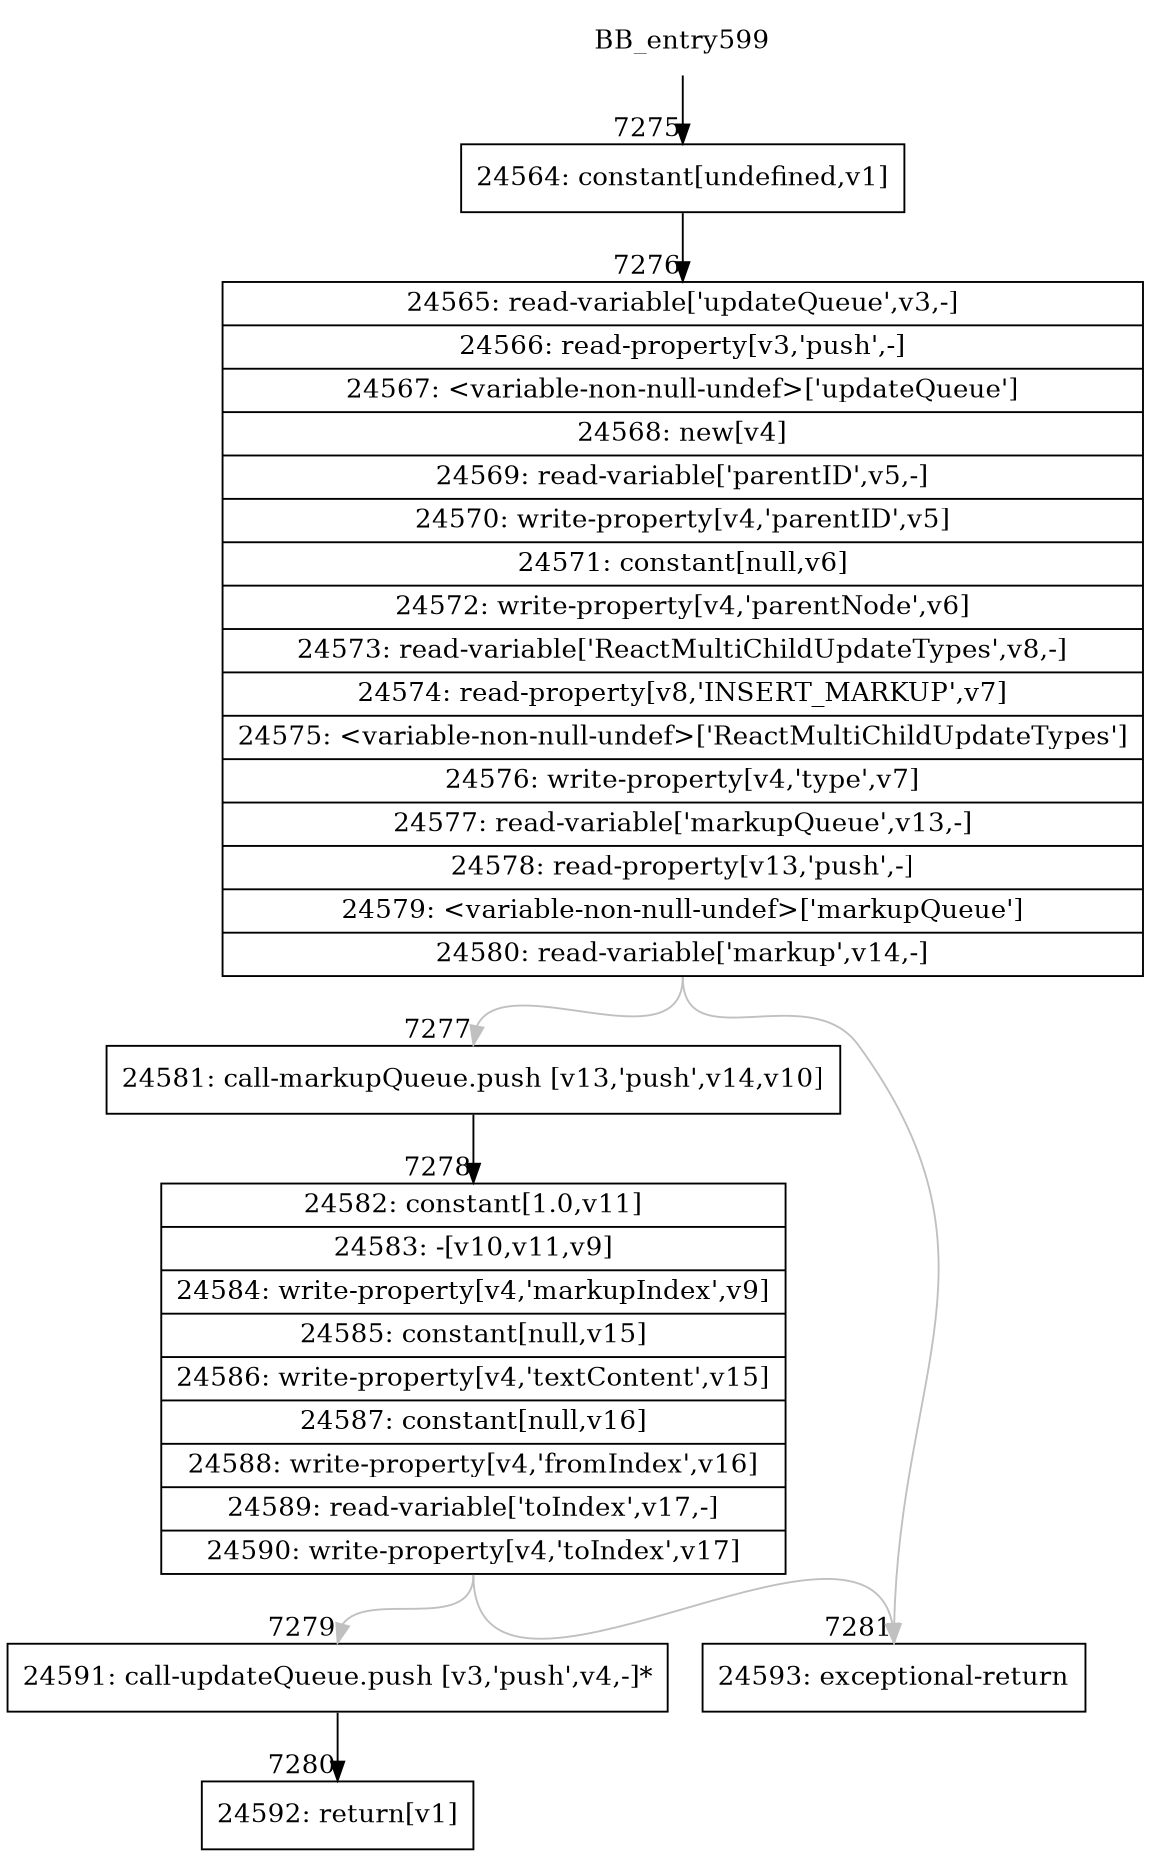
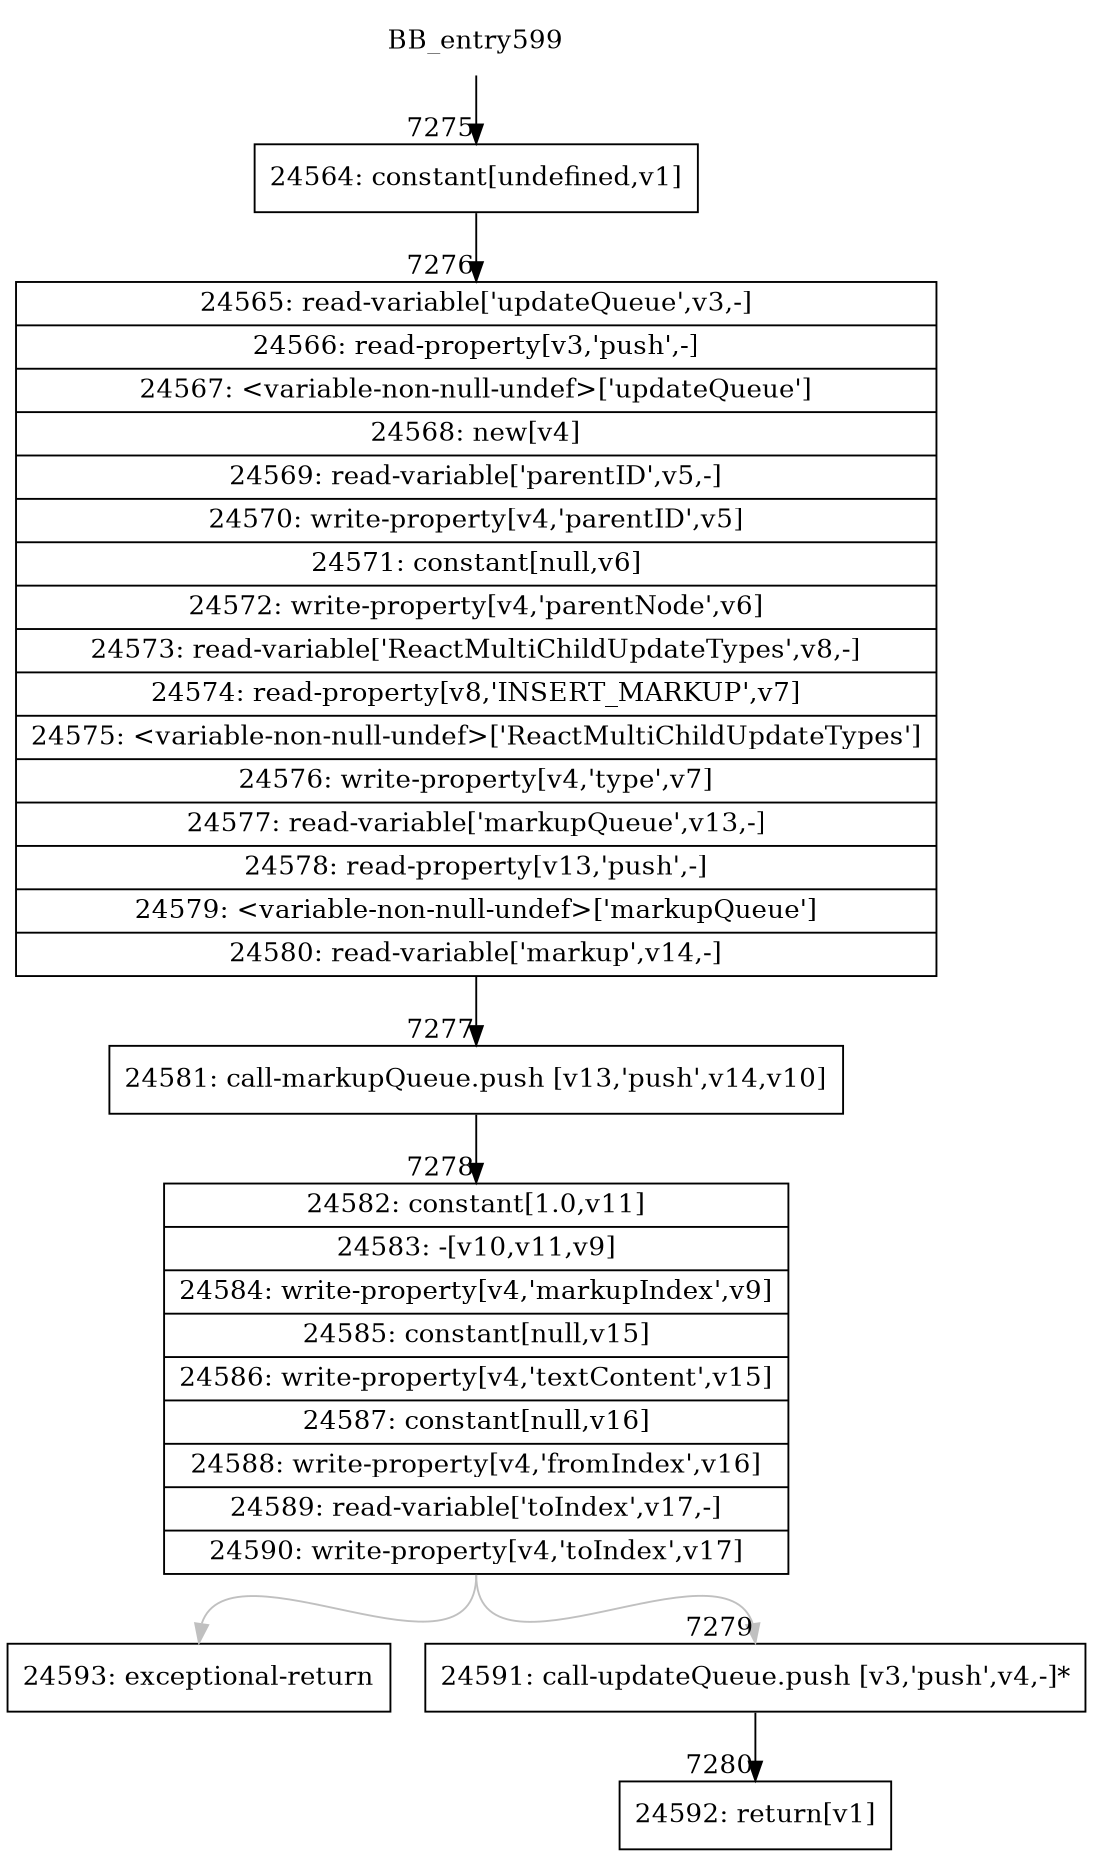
(588, 1012) -> (476, 1001)
(934, 1223) -> none
